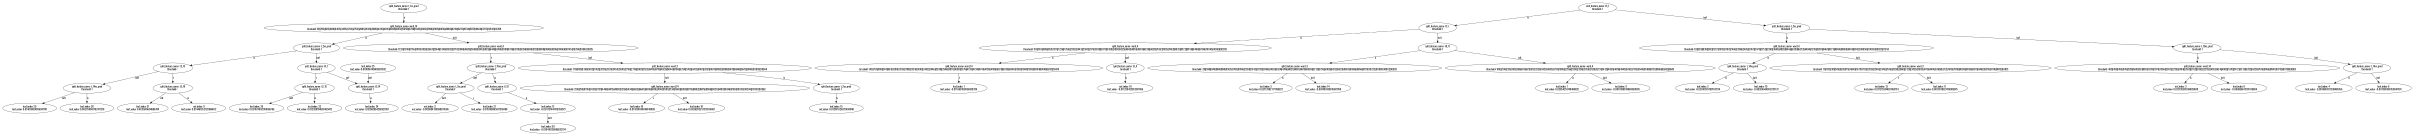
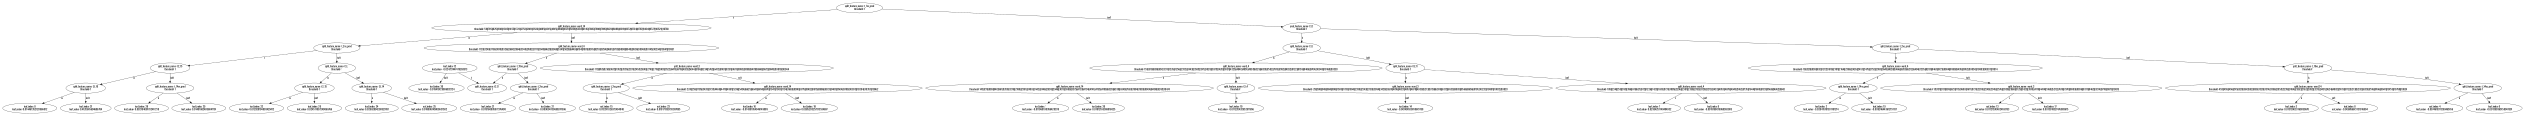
none -> (1082, 18)
(368, 77) -> (399, 98)
(1266, 88) -> none
(521, 98) -> (468, 78)
none -> (663, 108)
none -> (1099, 108)
